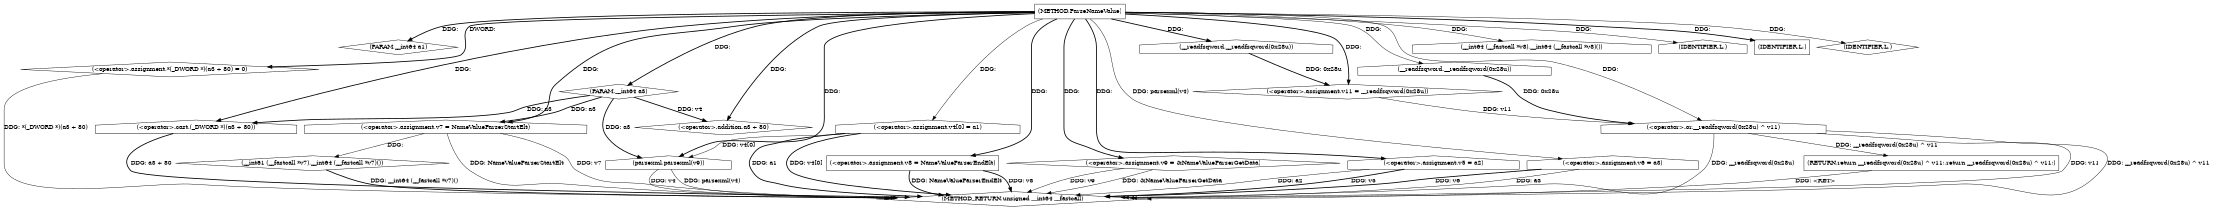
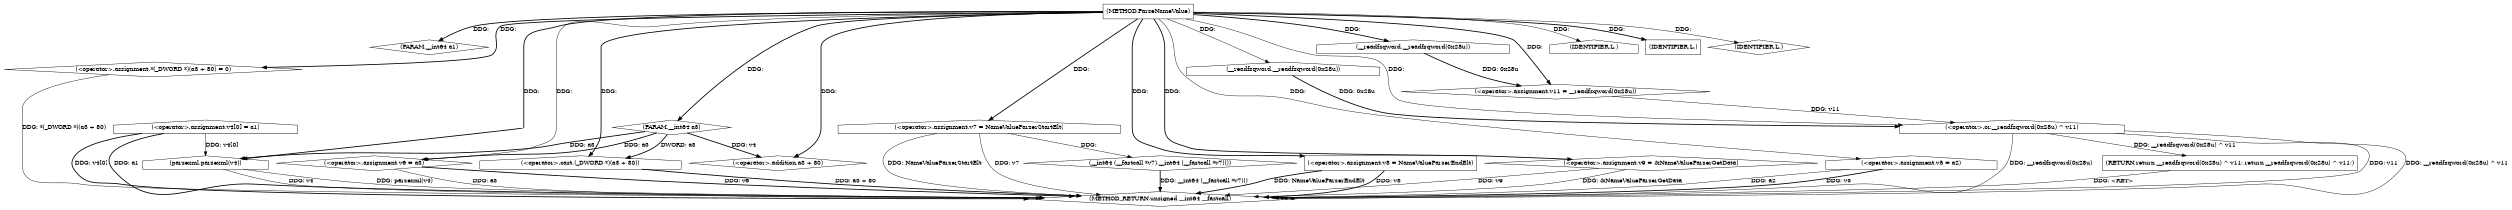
(483, 29) -> (509, 29)
(1532, 47) -> none
(982, 60) -> none
(1161, 92) -> (565, 92)
(540, 110) -> (678, 145)
(554, 113) -> (543, 154)
(1176, 152) -> (1485, 127)
(312, 163) -> (1160, 163)
(668, 163) -> (206, 163)
(1613, 163) -> (374, 163)
